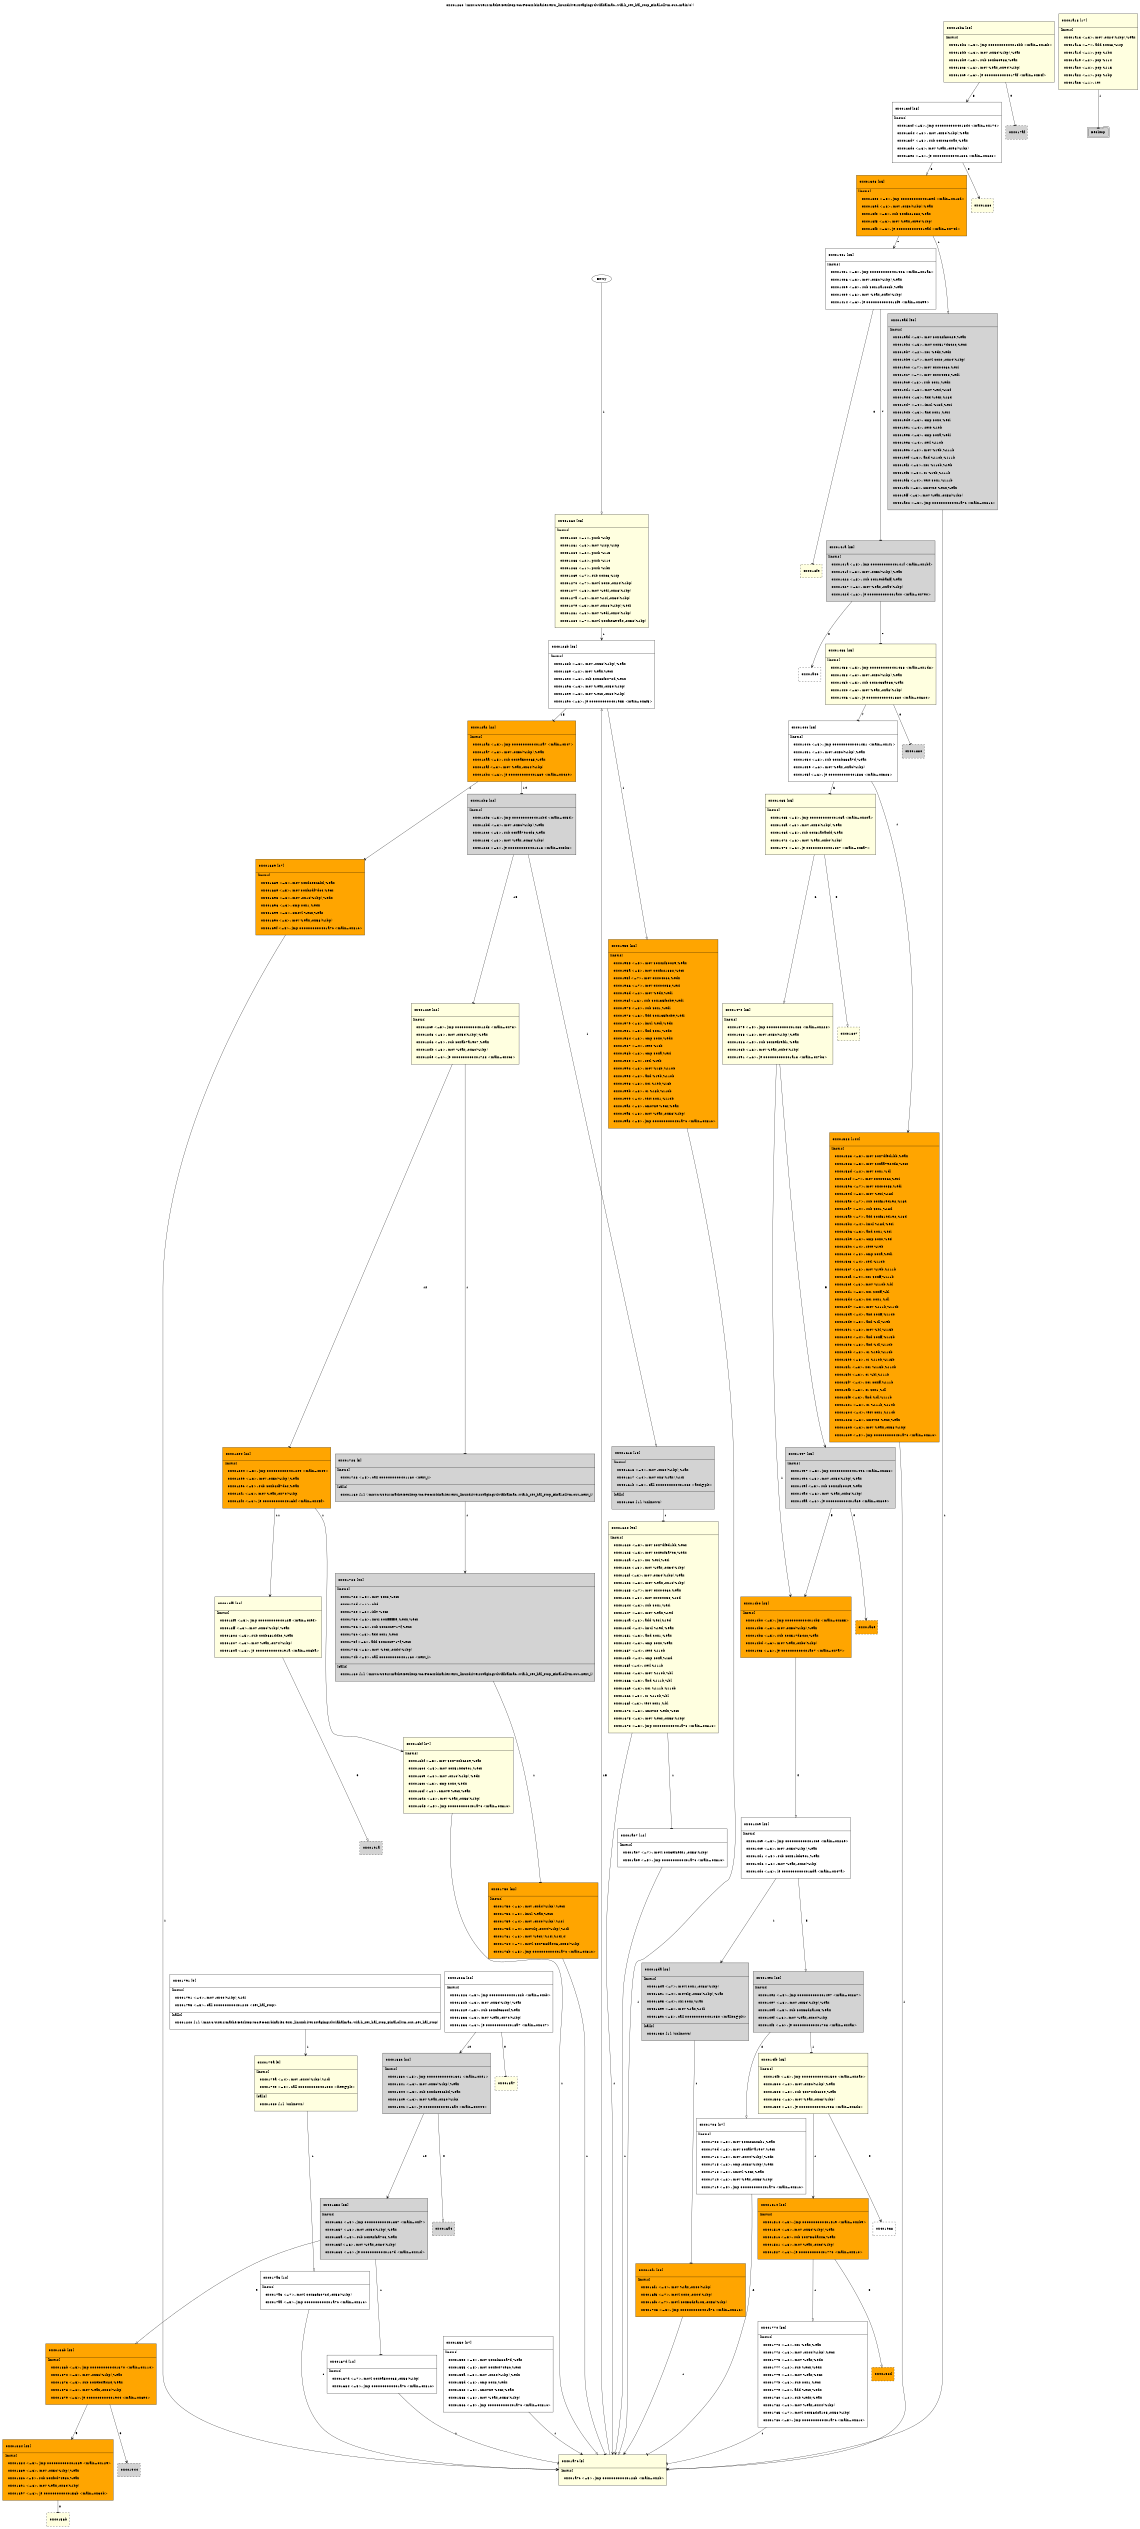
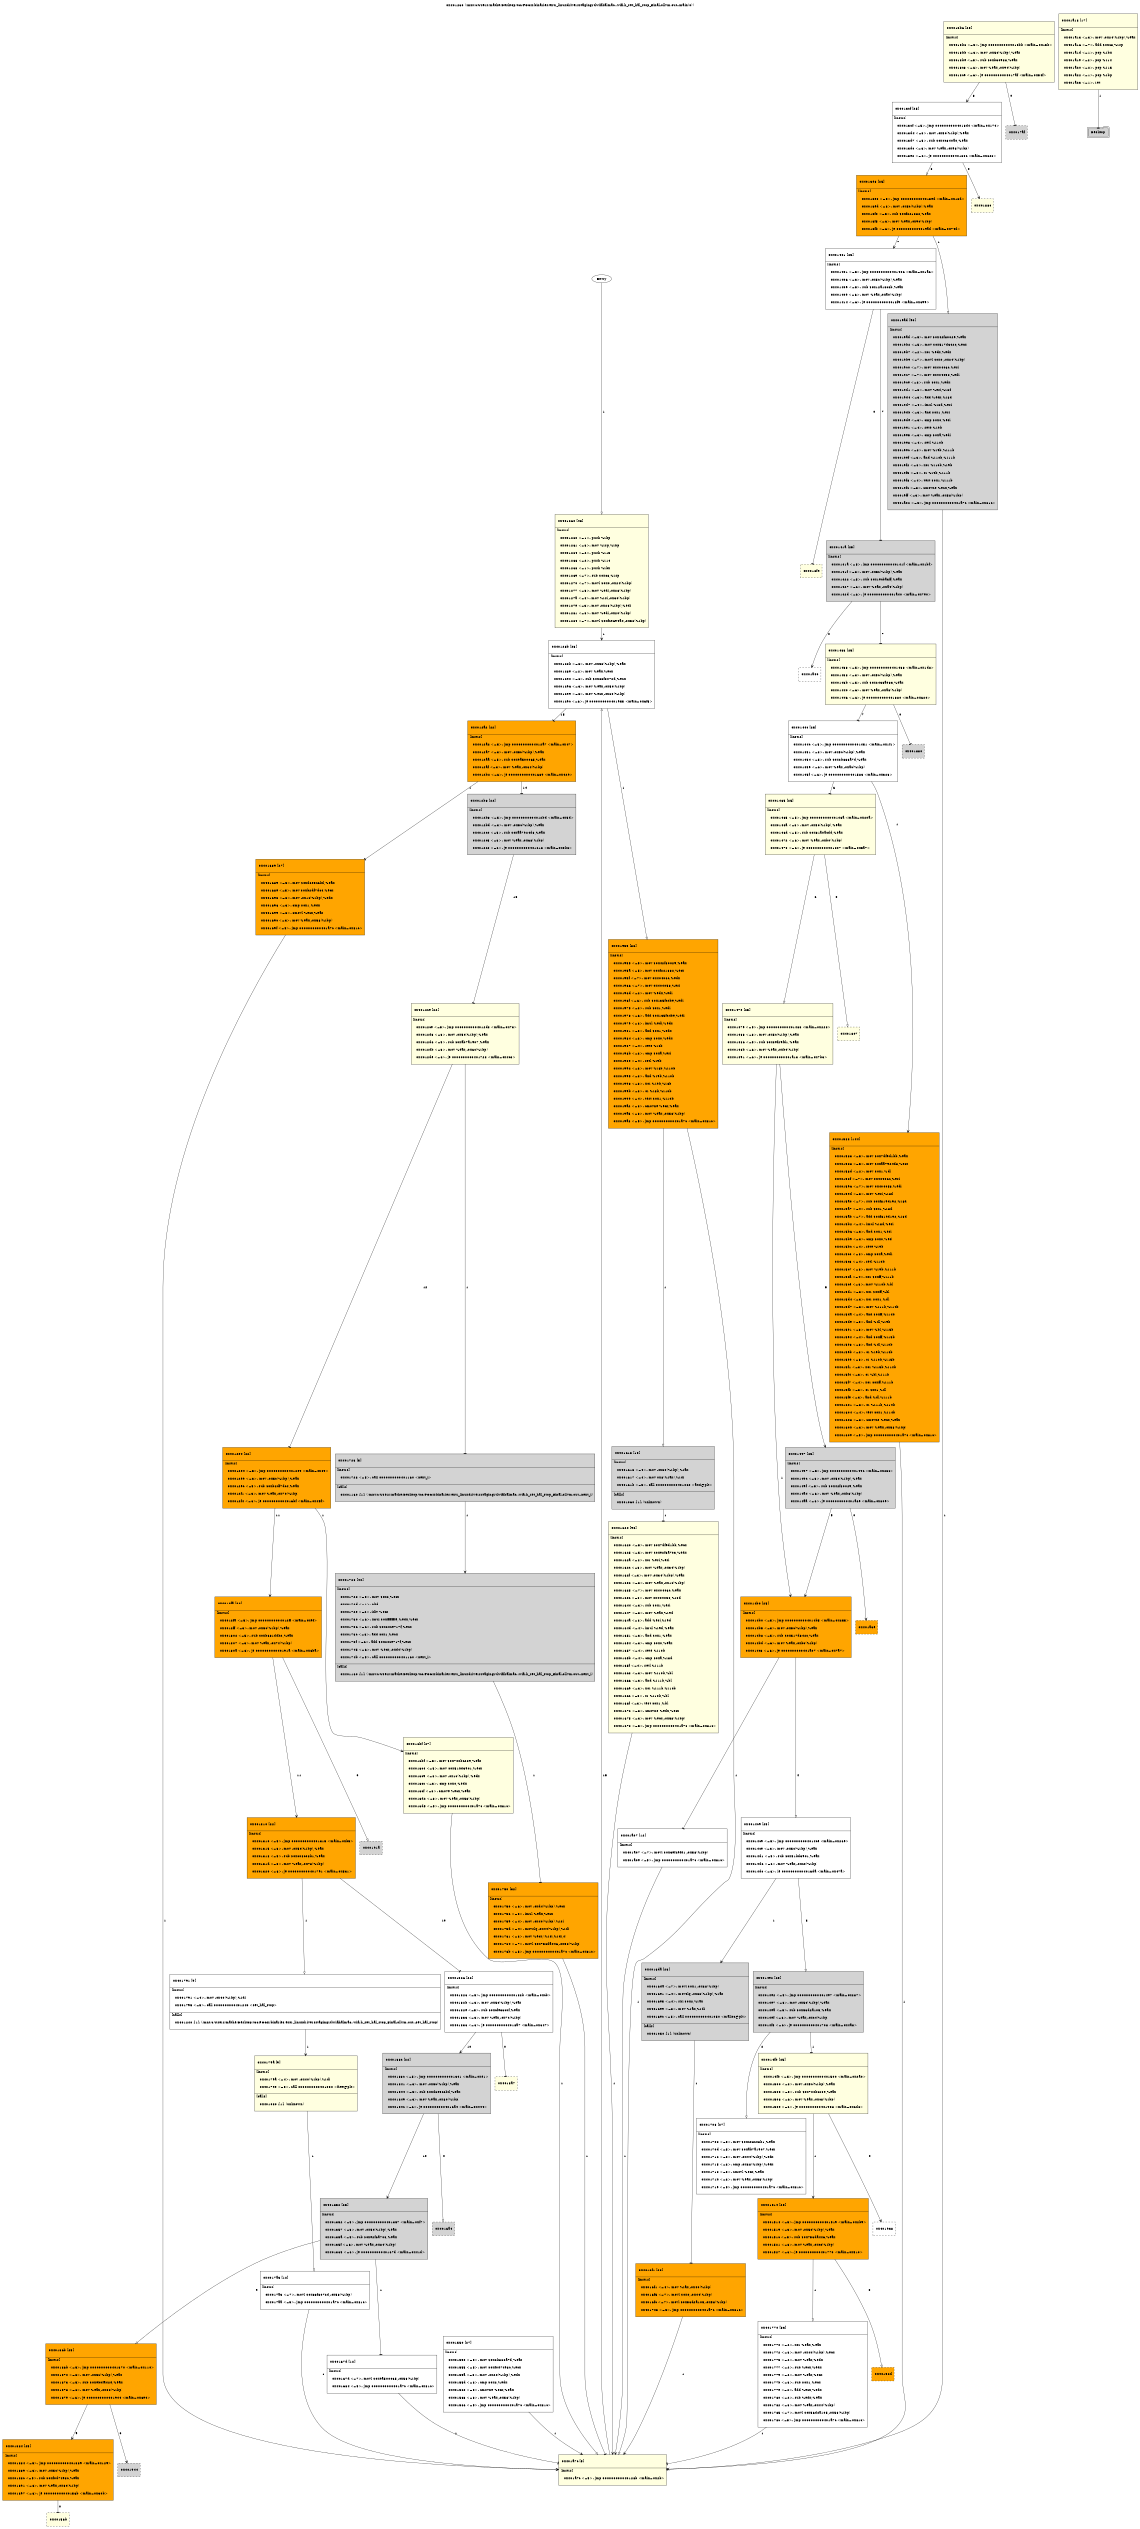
(592, 1150) -> (663, 1286)
(268, 1627) -> (268, 1627)
(670, 1780) -> (731, 1743)
none -> (301, 1848)
(739, 2341) -> none
